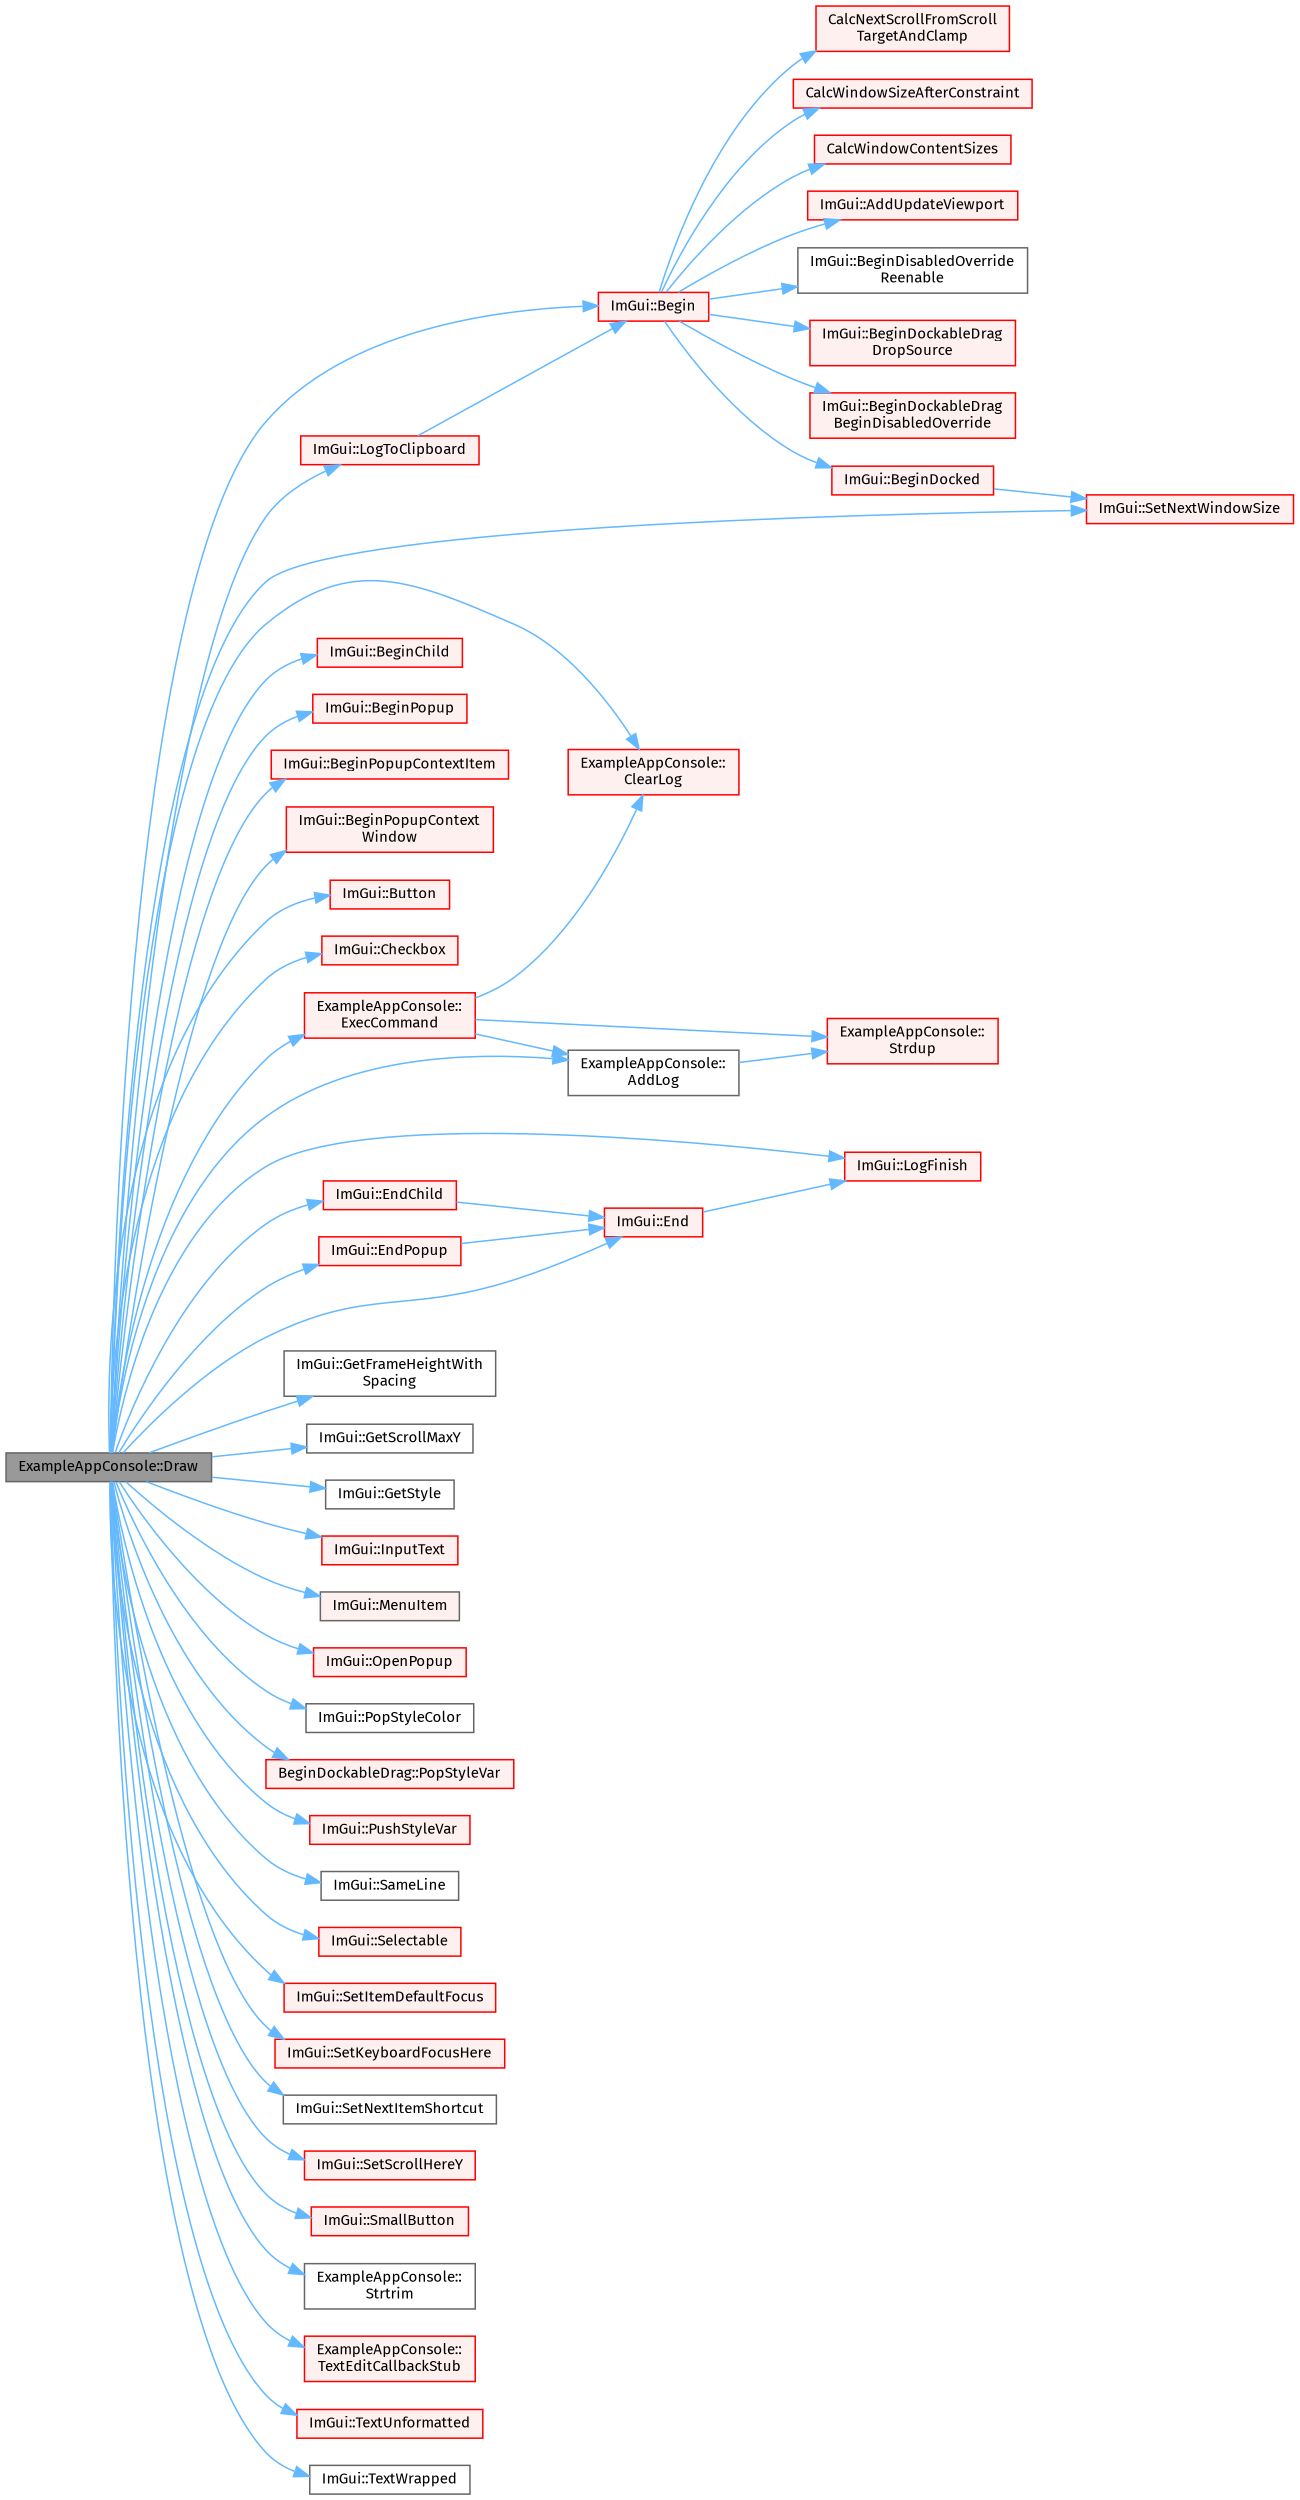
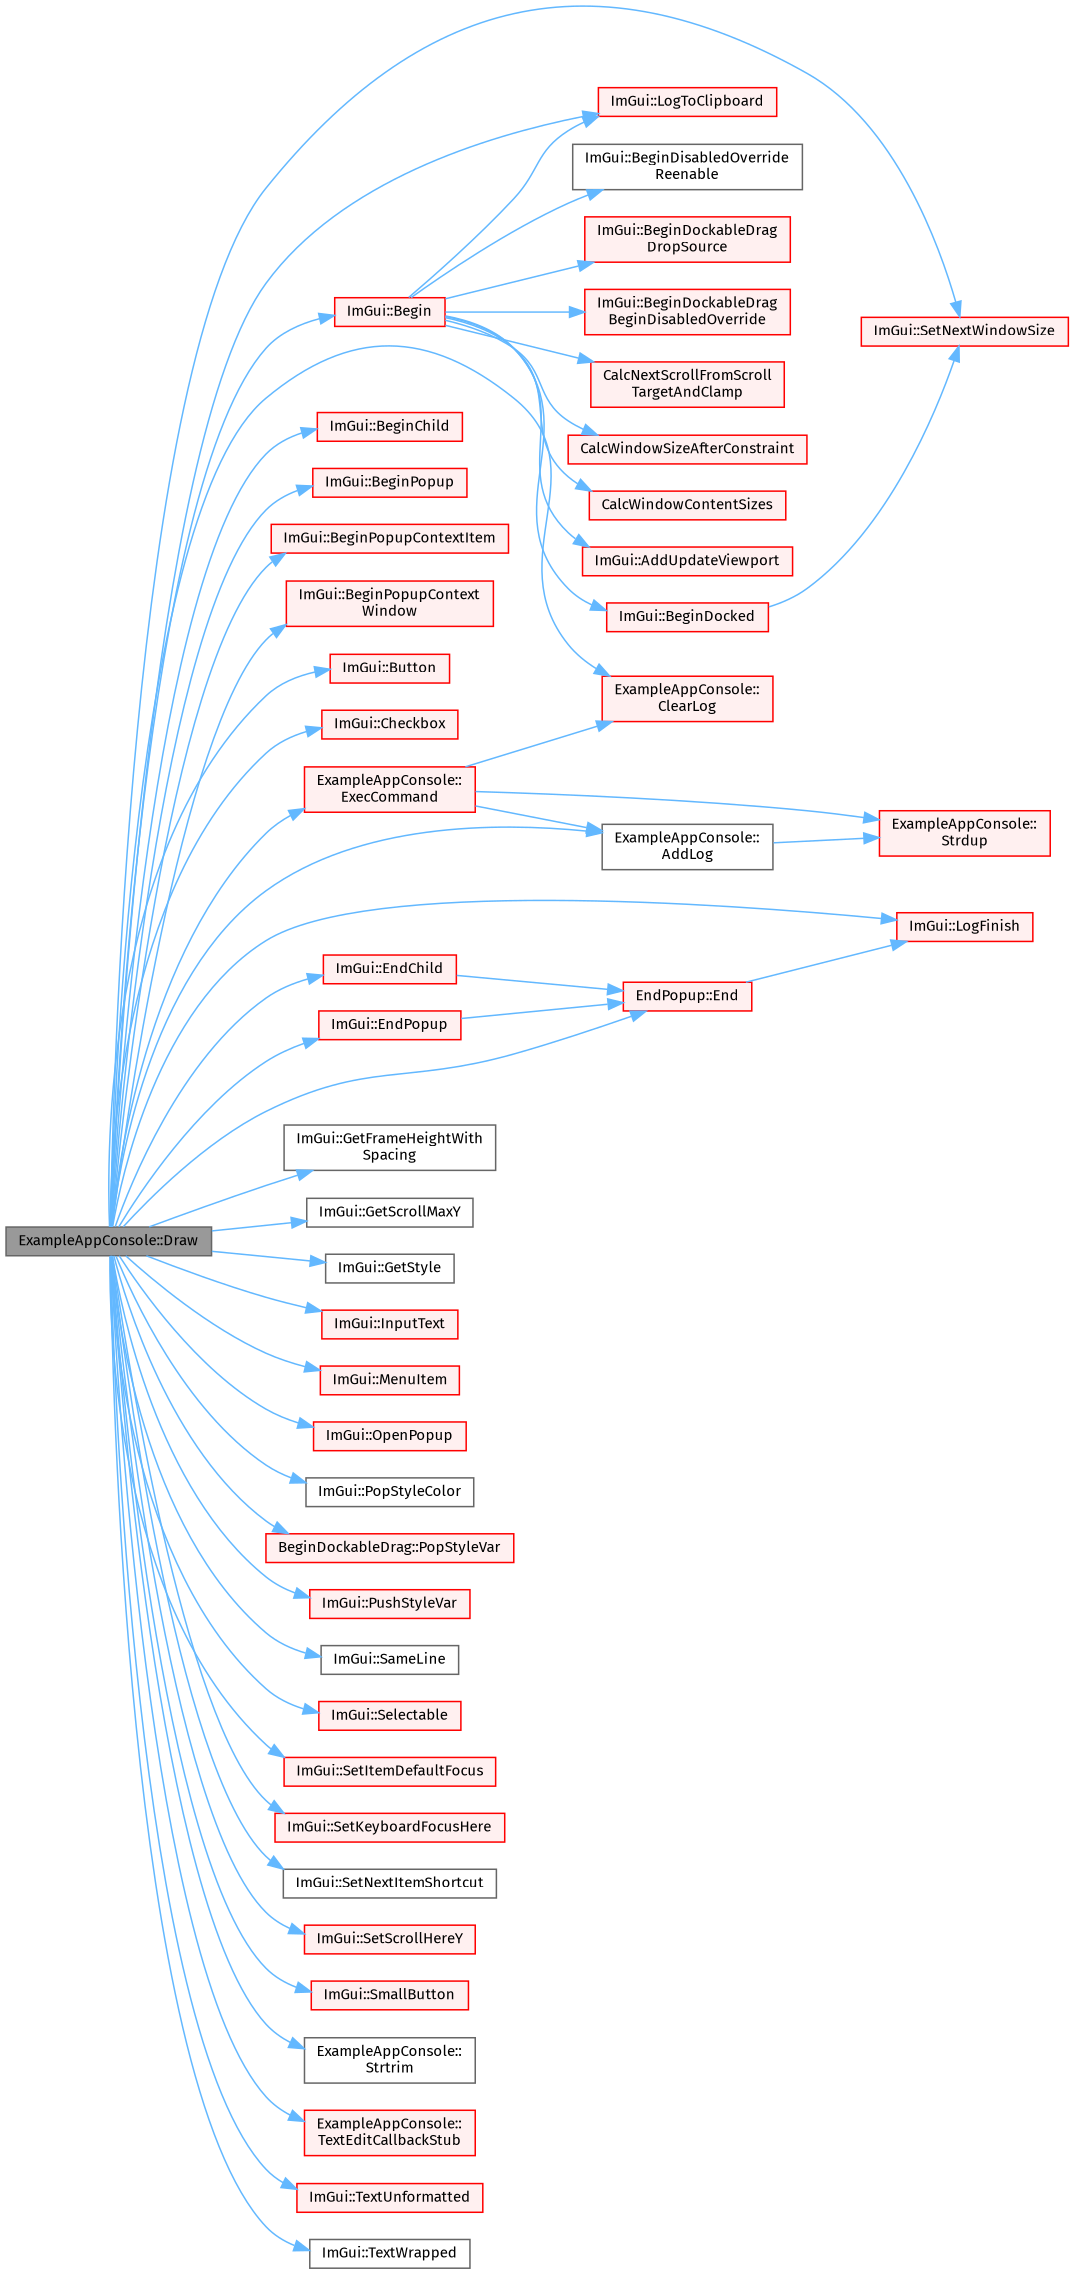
(515, 382) -> (501, 212)
(654, 1222) -> (688, 997)
(390, 1606) -> (390, 1380)
